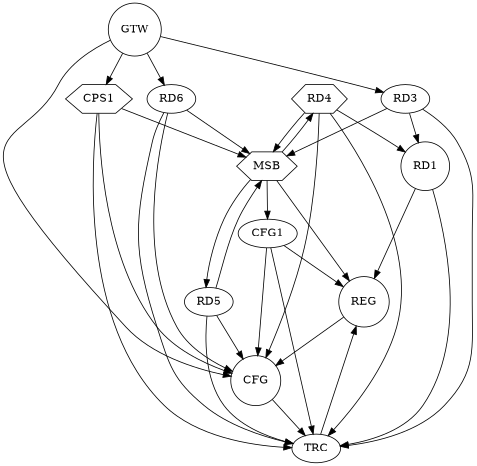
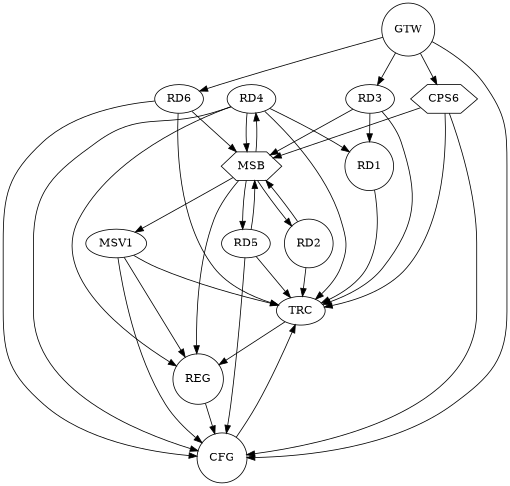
(99, 99) -> (444, 99)
(319, 99) -> (251, 99)
(397, 230) -> (81, 215)
(268, 233) -> (116, 243)
none -> (309, 243)
